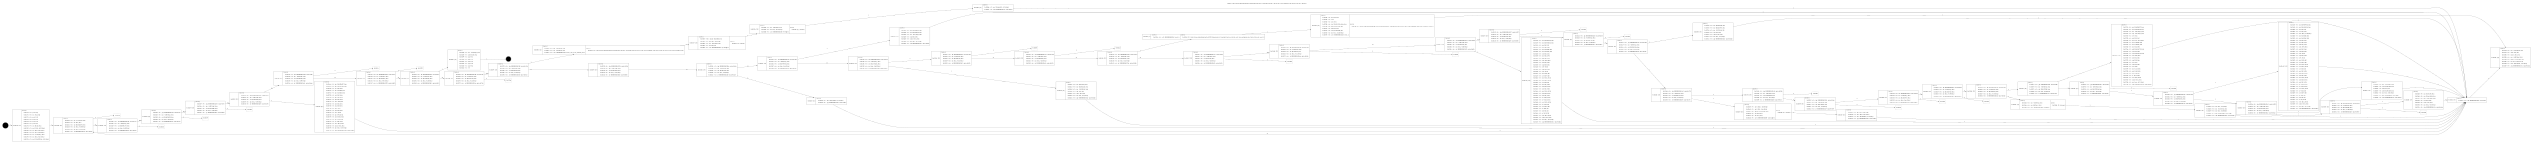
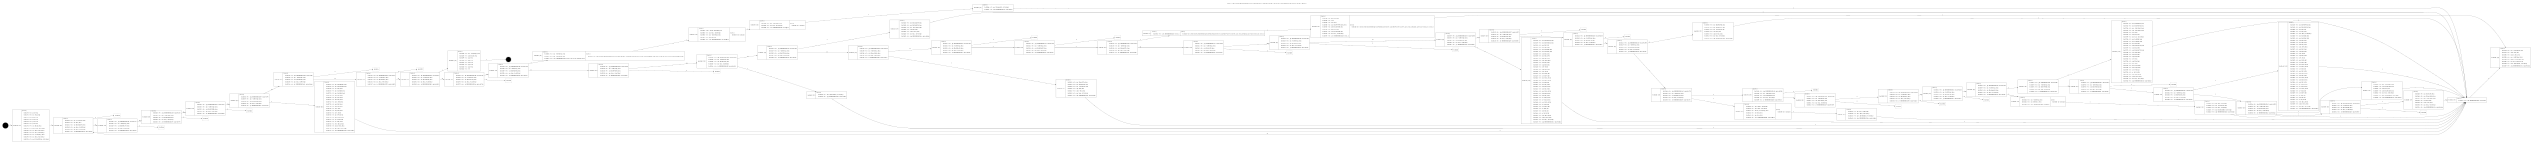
none -> (717, 71)
